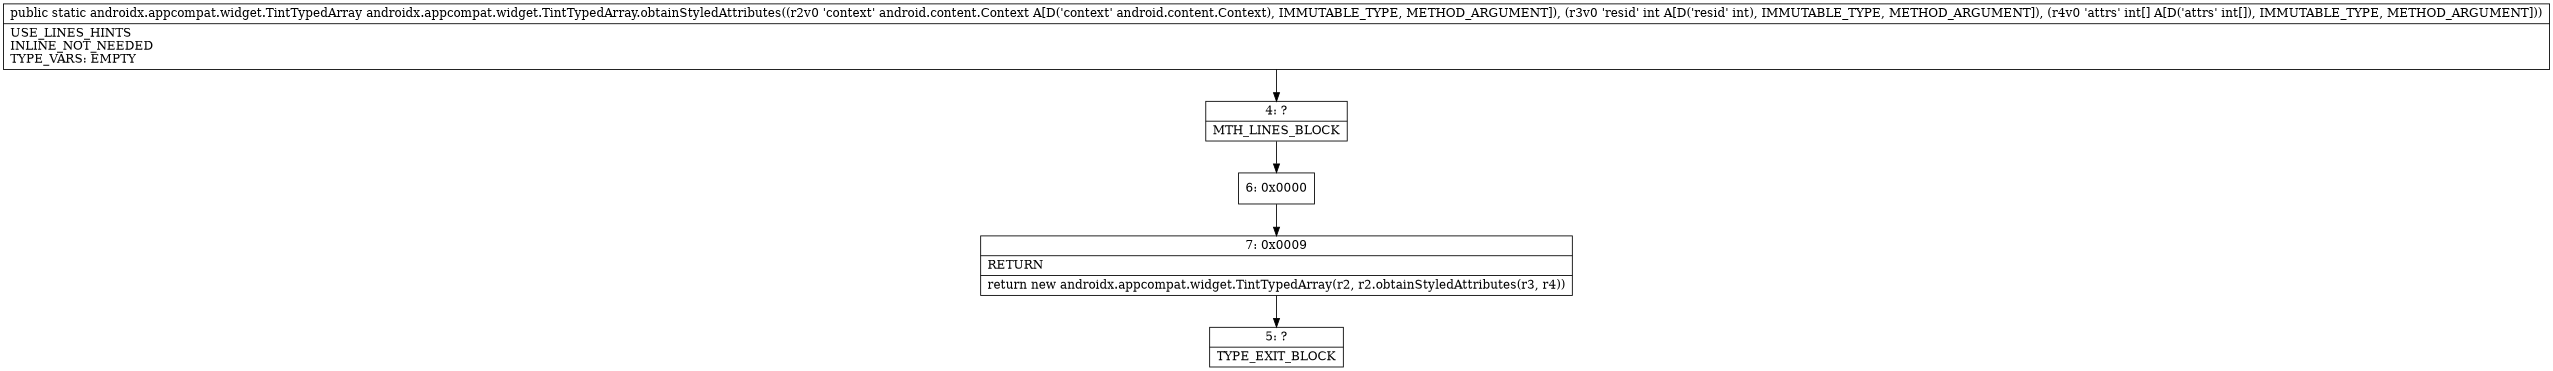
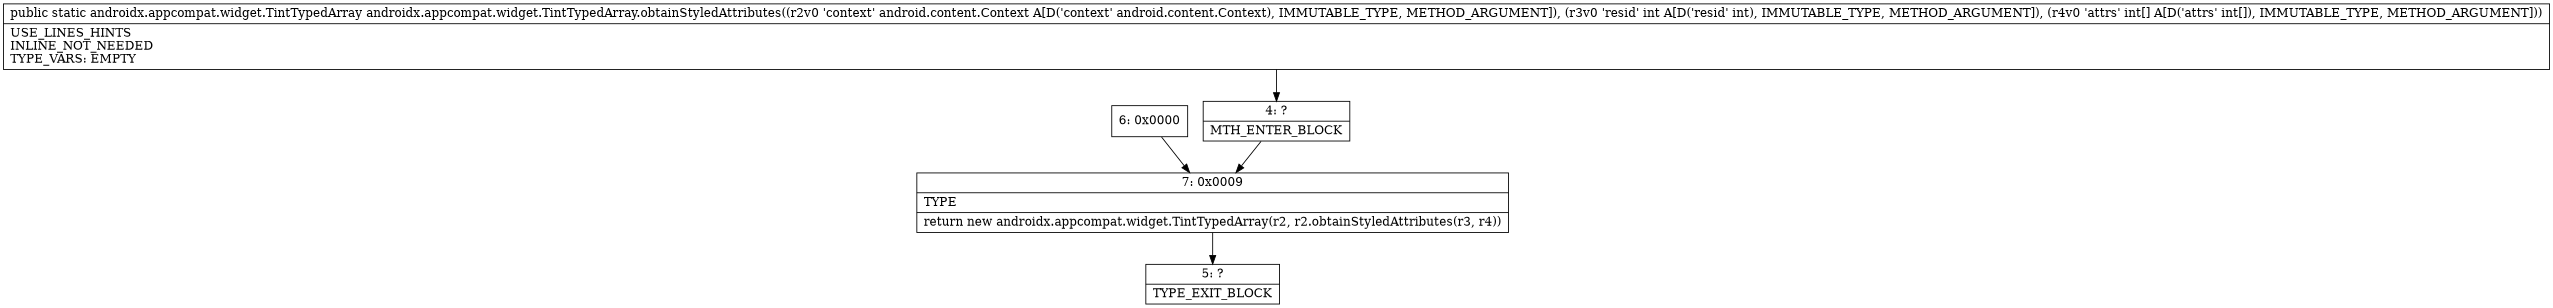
(1276, 131) -> (1276, 131)
(1276, 153) -> (1251, 154)
(1016, 265) -> (941, 202)
